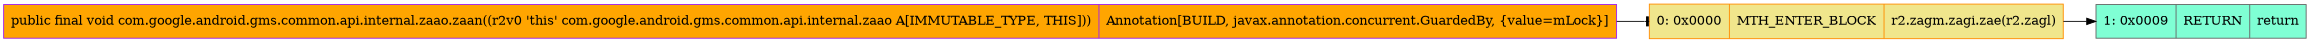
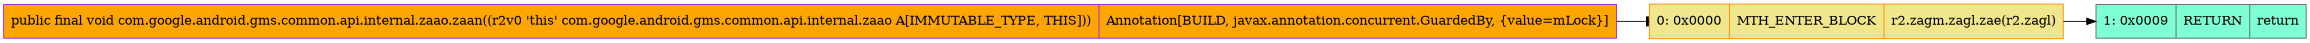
(1974, 21) -> (1974, 21)
